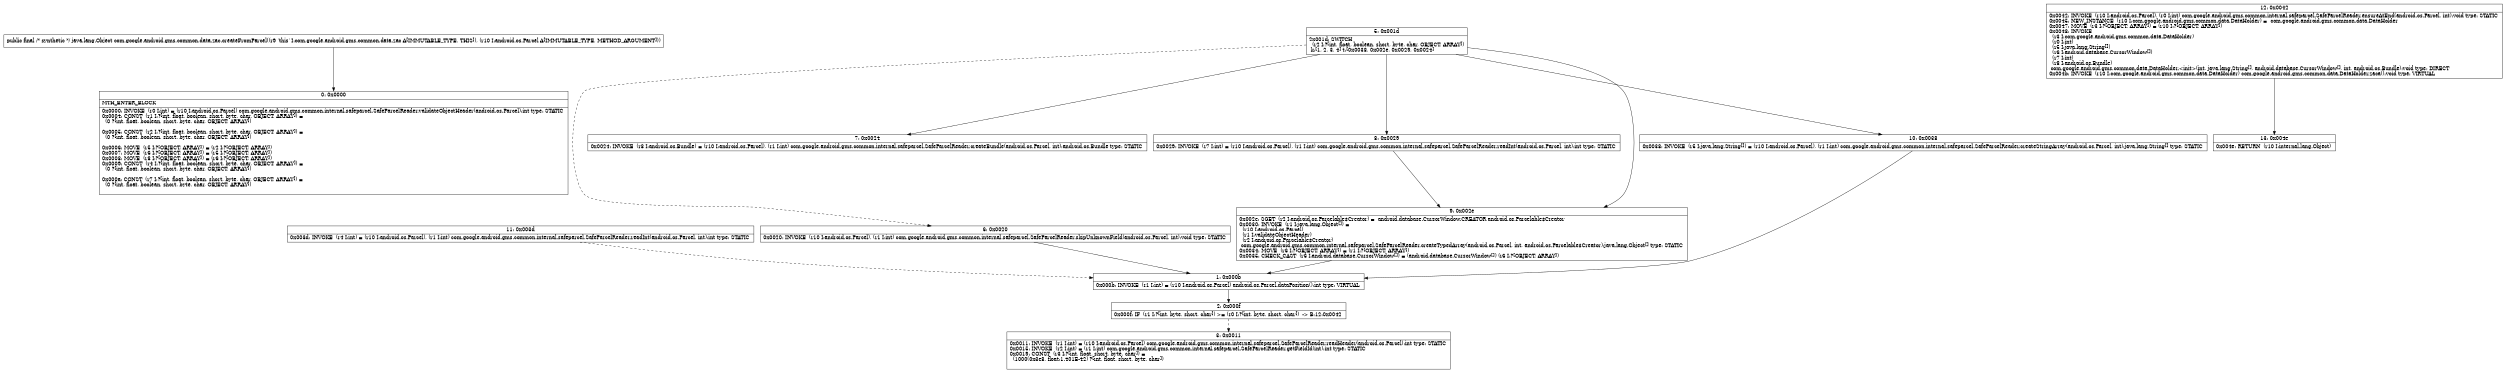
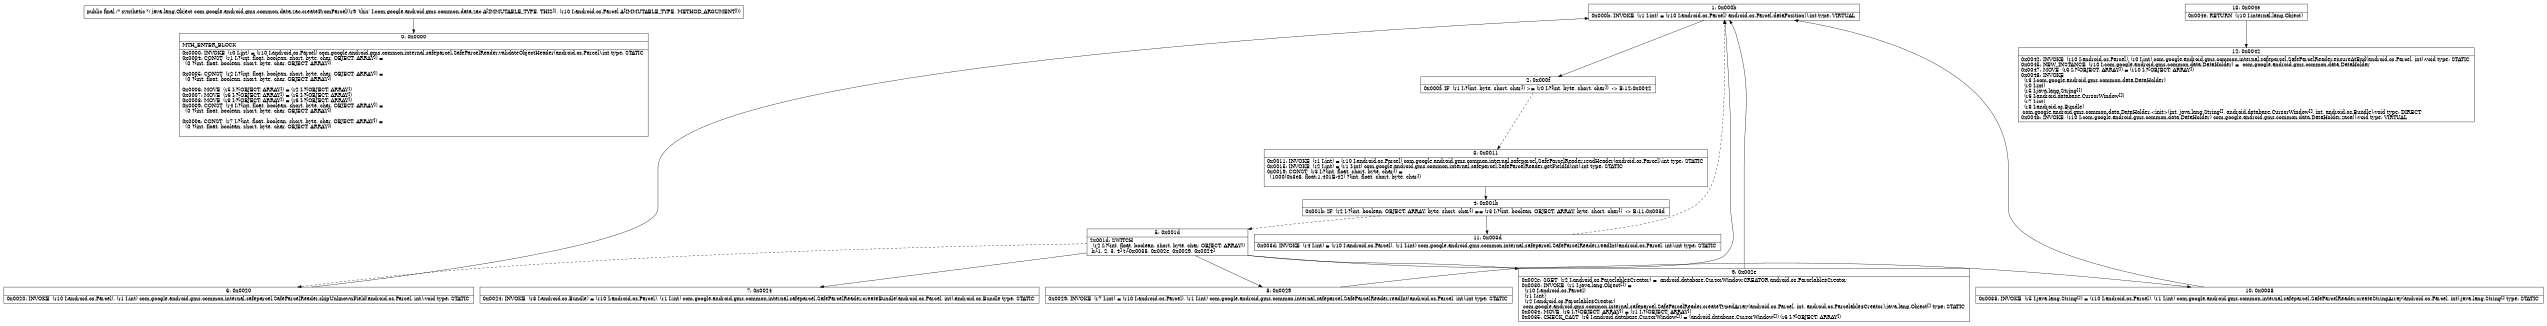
(2274, 105) -> (2246, 32)
(1416, 178) -> (1712, 261)
none -> (1486, 208)
(1276, 235) -> (1534, 296)
